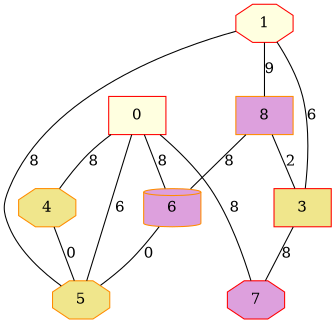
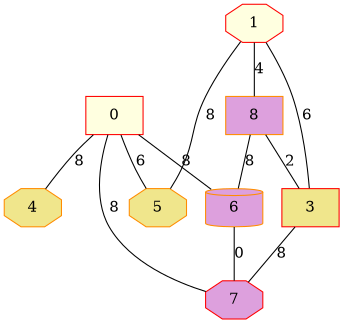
(270, 69) -> (260, 69)
(64, 254) -> none
(132, 258) -> (234, 254)
